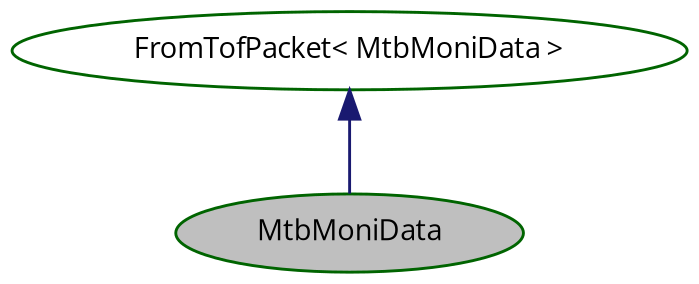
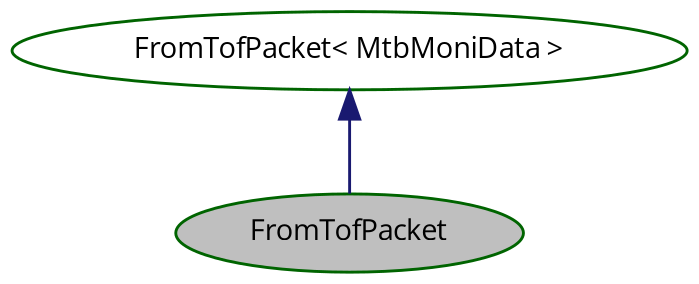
(350, 233) -> (350, 233)
